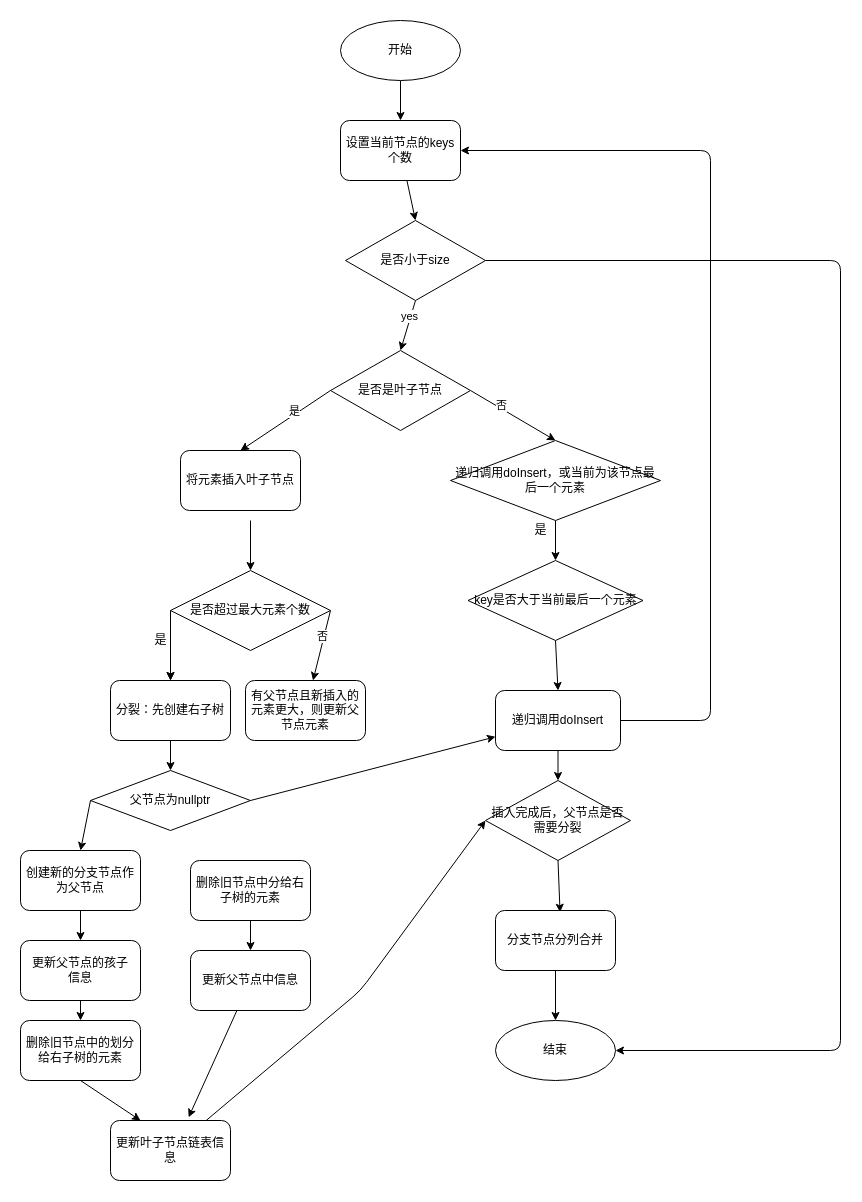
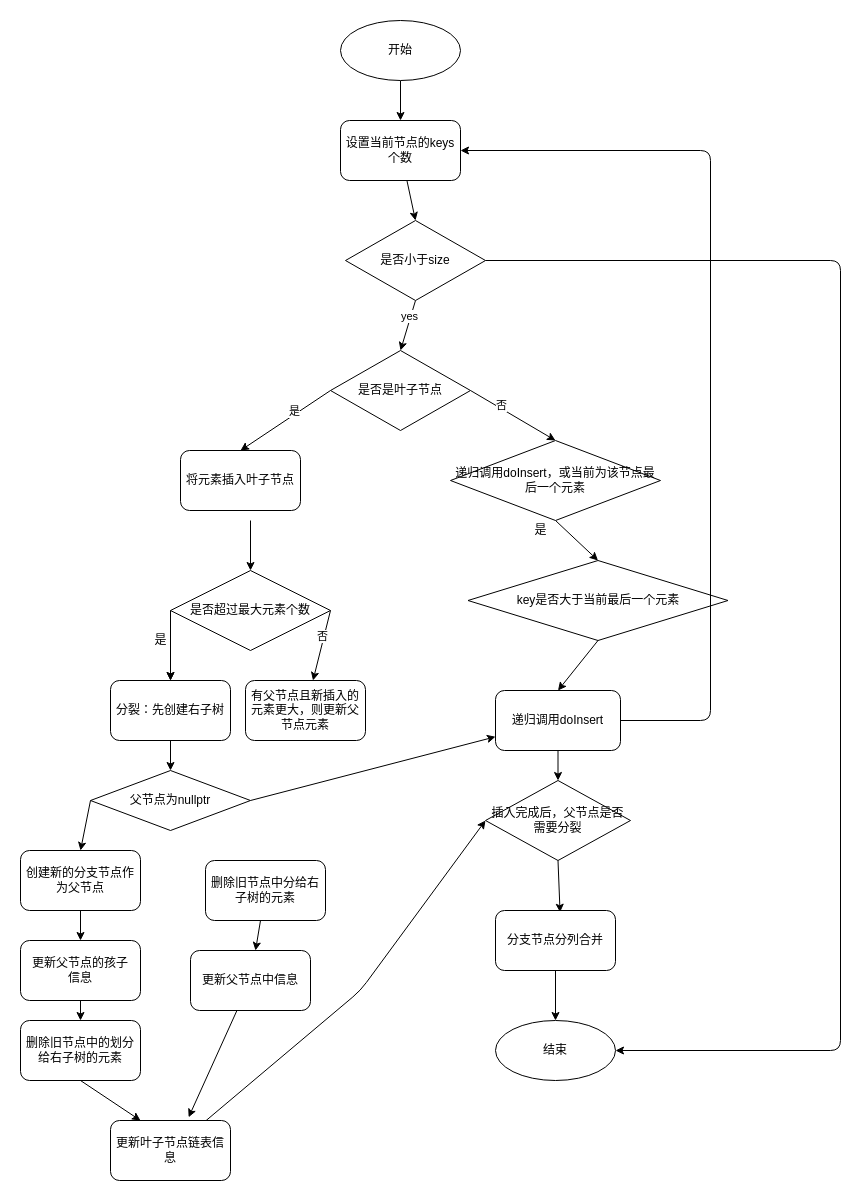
(556, 601) -> (598, 601)
(251, 891) -> (266, 891)
